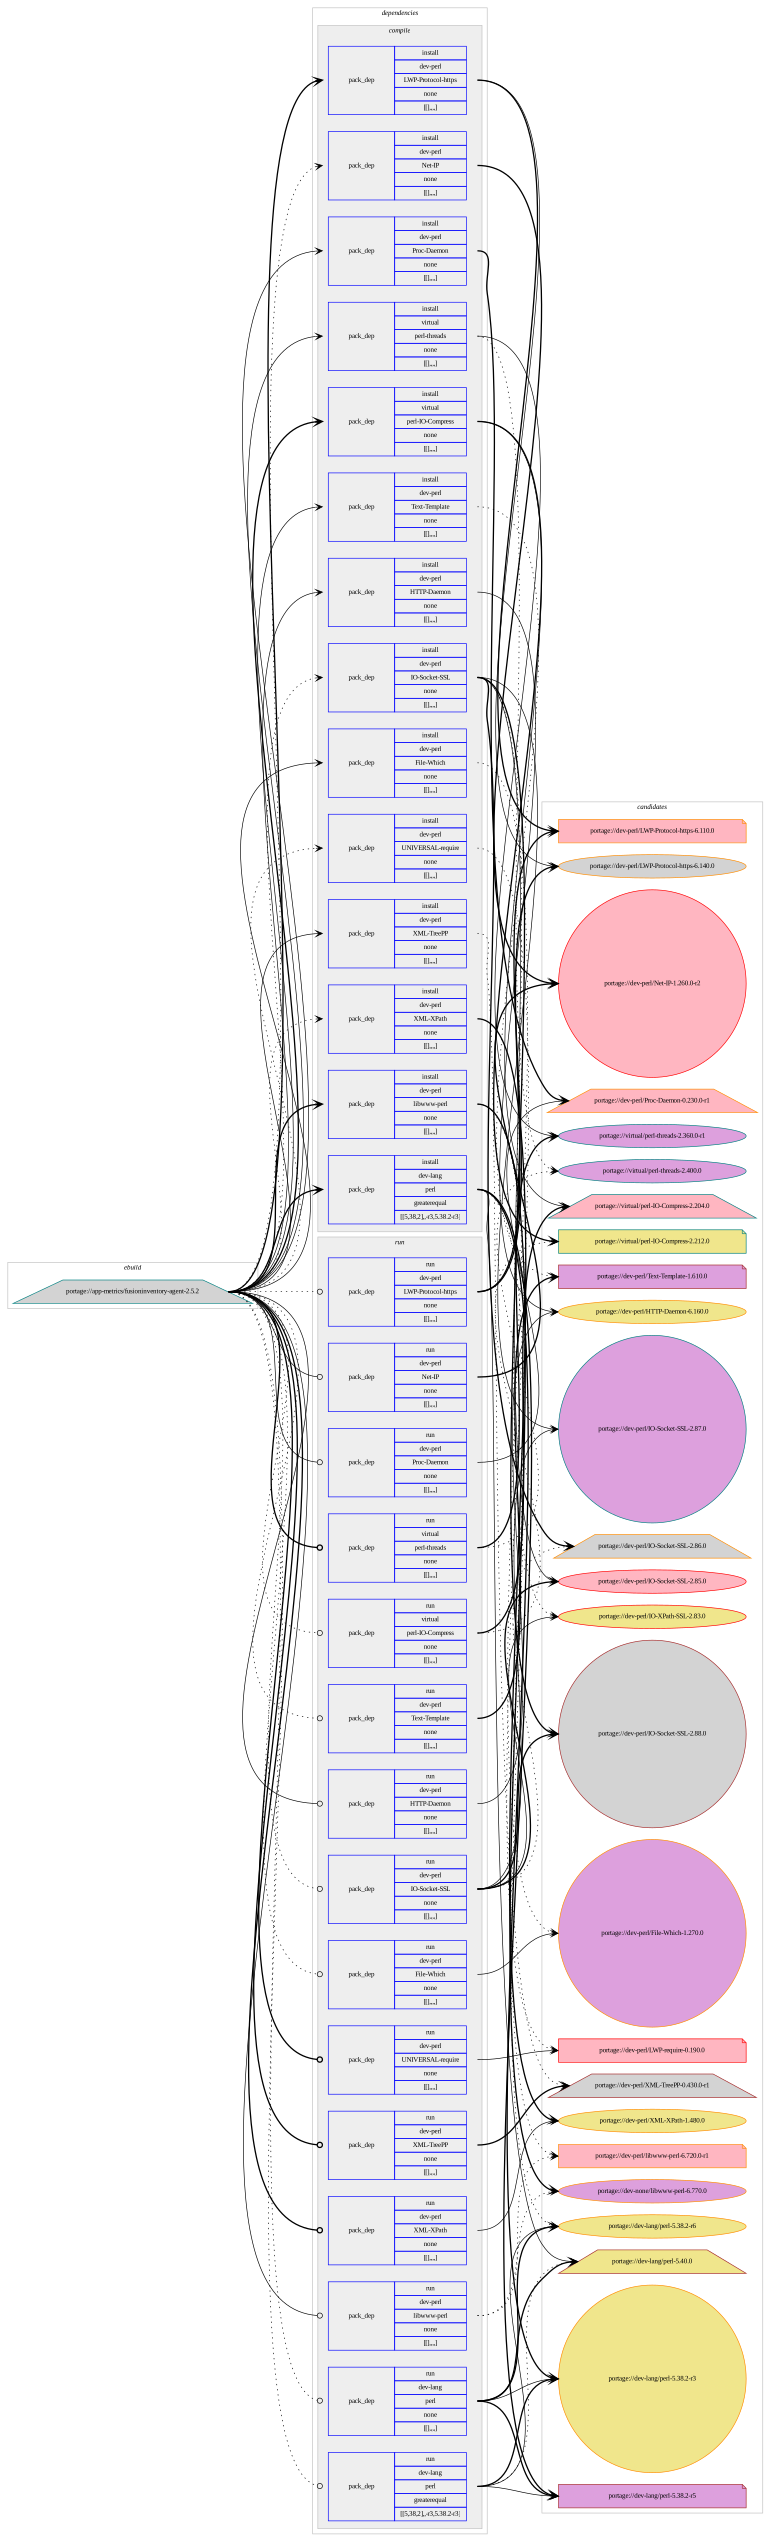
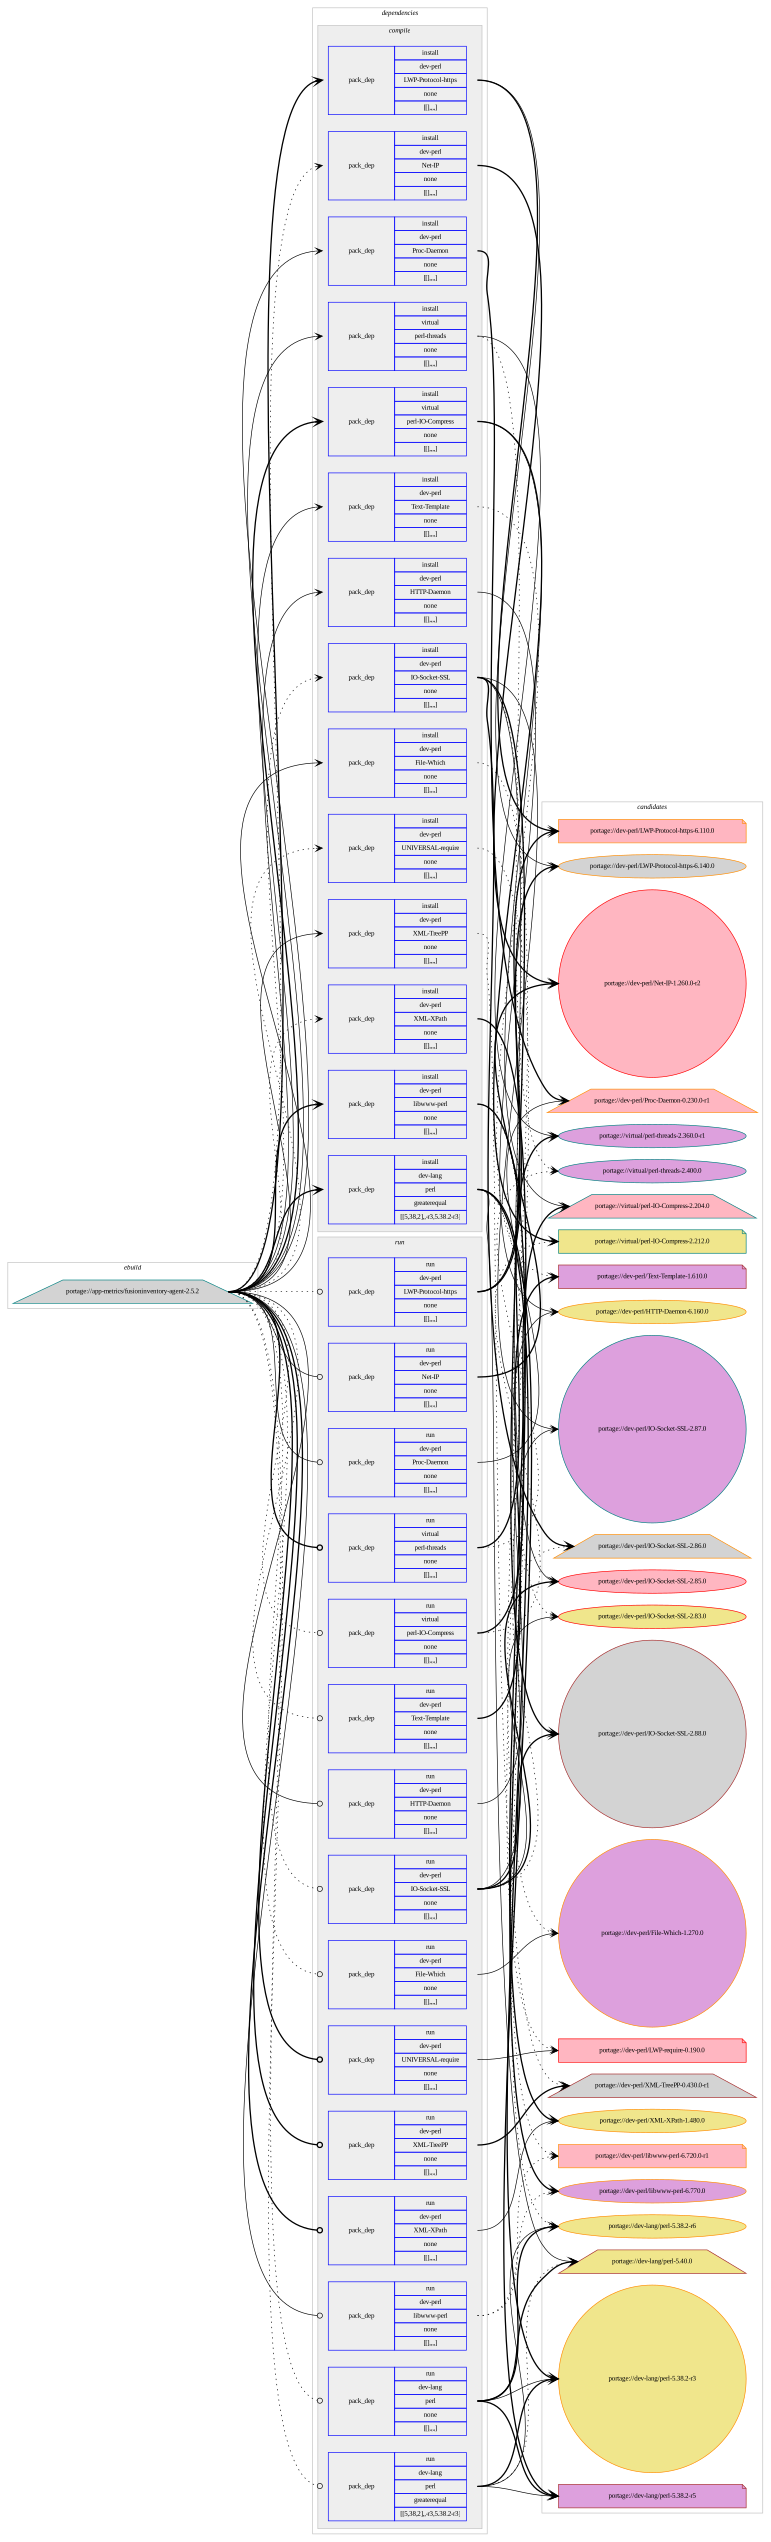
(652, 1617) -> (652, 1617)
(652, 2191) -> (652, 2191)
